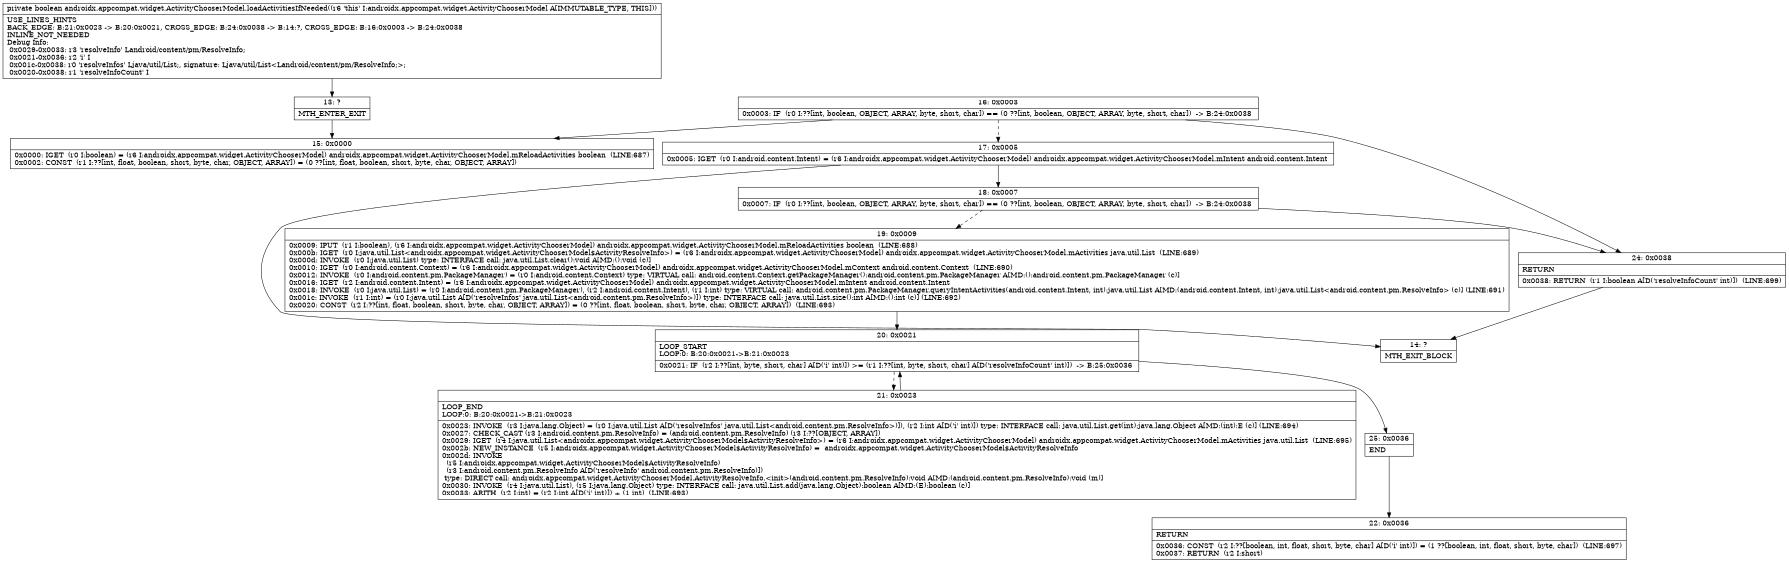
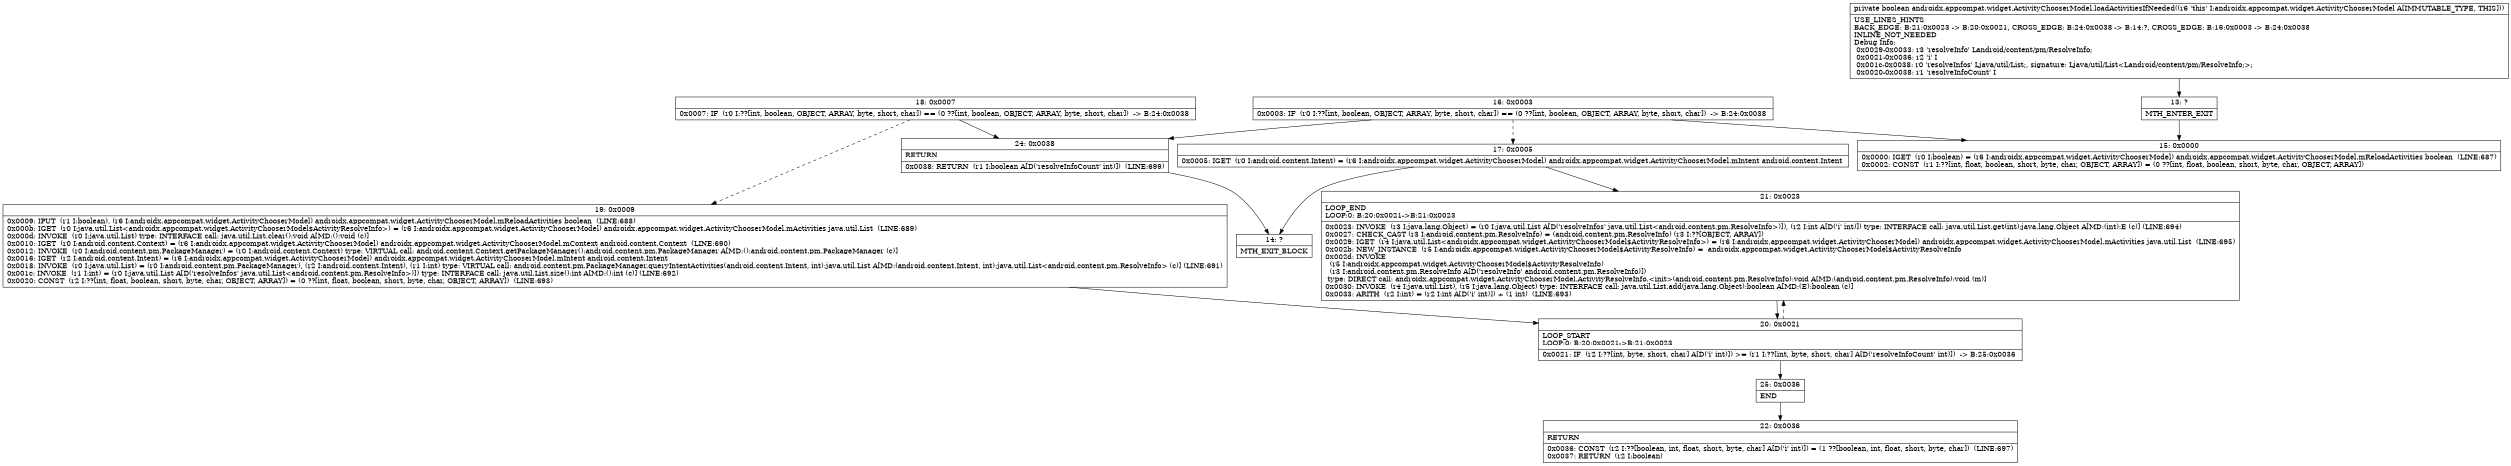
(998, 174) -> (1580, 178)
(1211, 554) -> (1606, 456)
